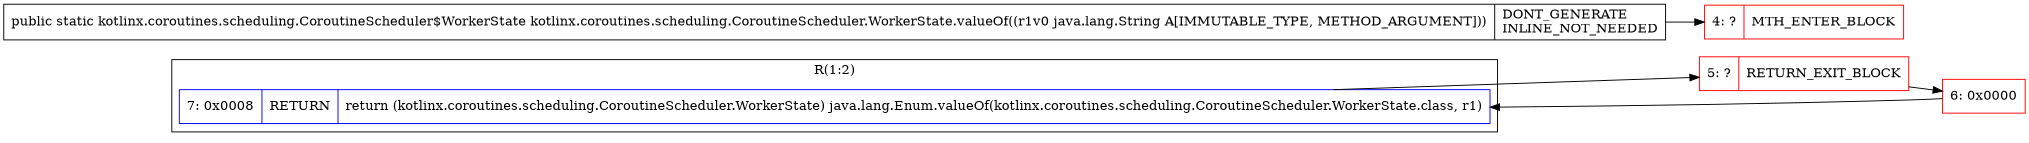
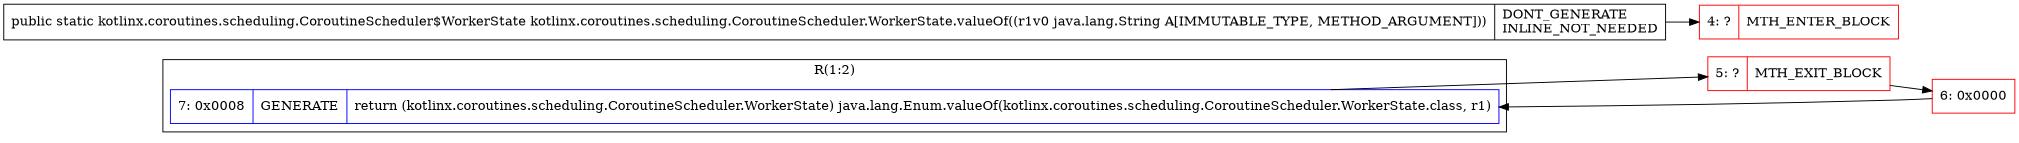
(1824, 73) -> (1819, 73)
(300, 106) -> (300, 106)
